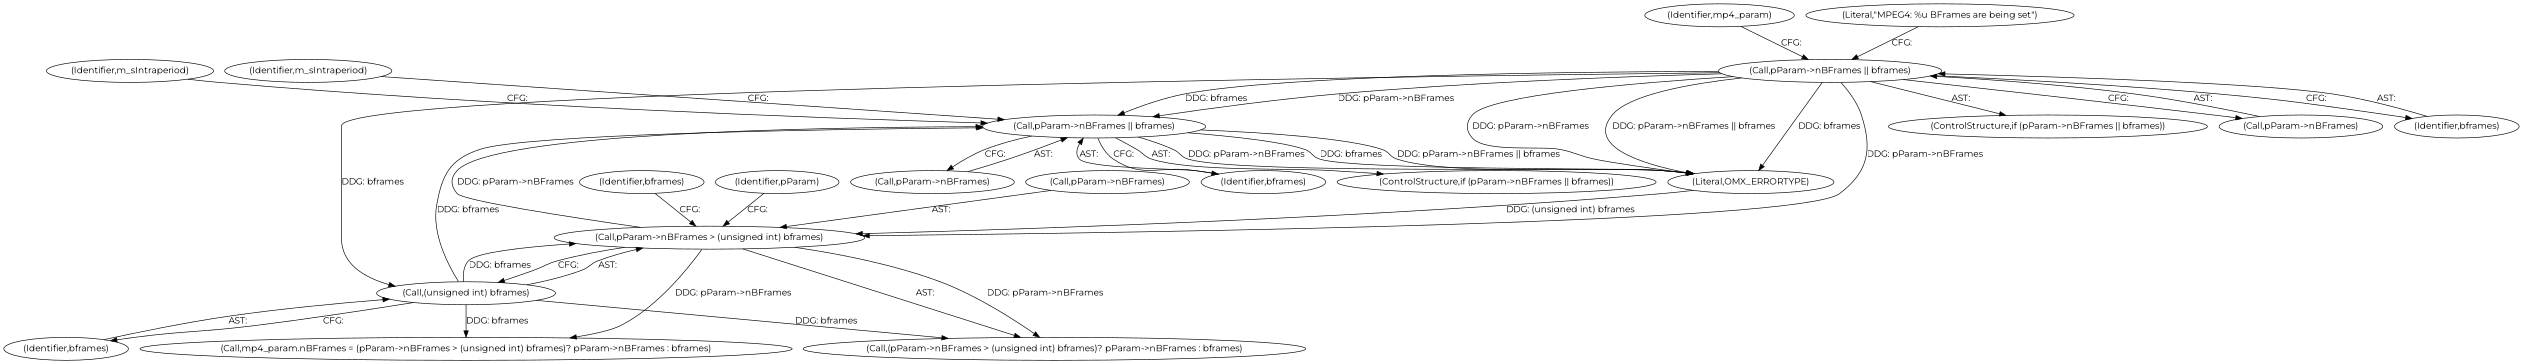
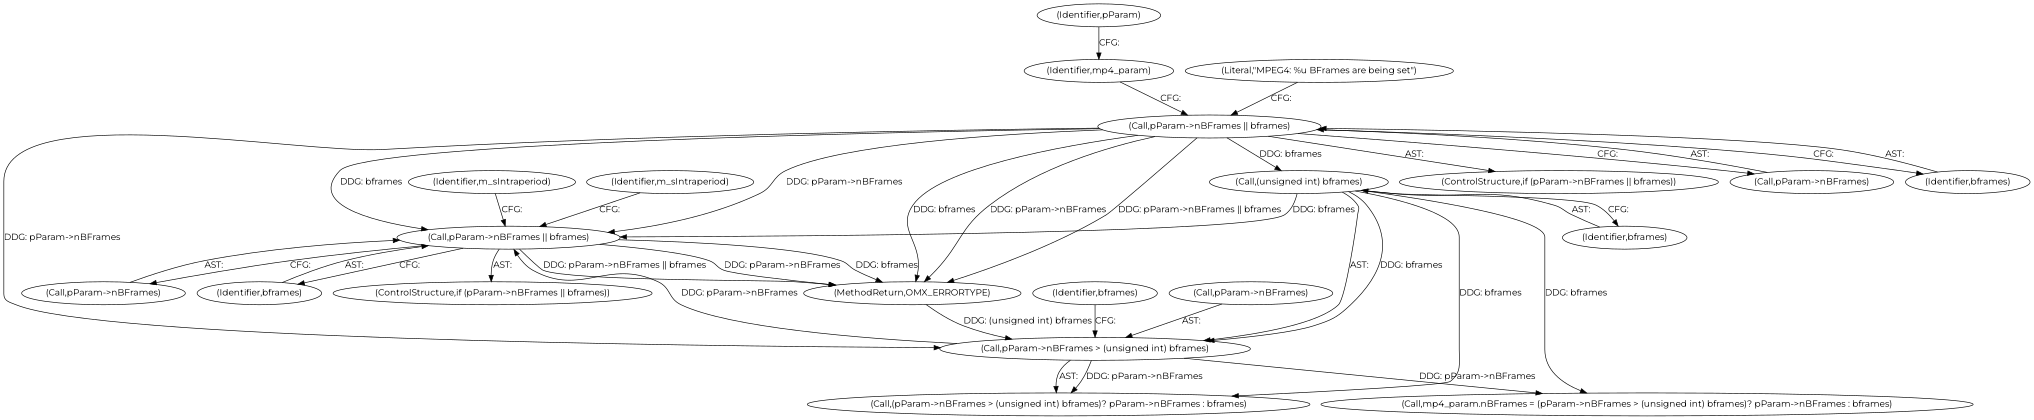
(1751, 182) -> (912, 293)
(746, 208) -> (1099, 40)
(563, 259) -> none
